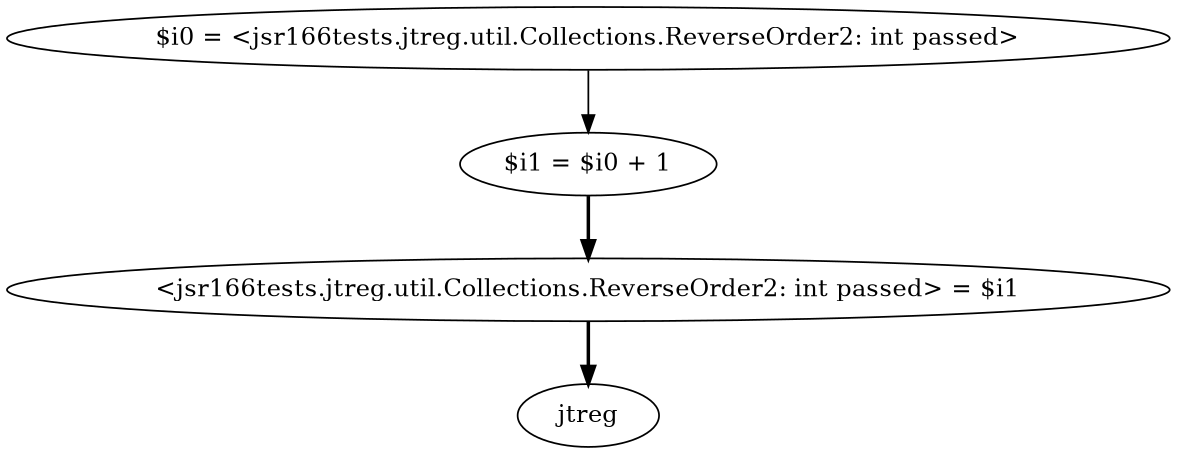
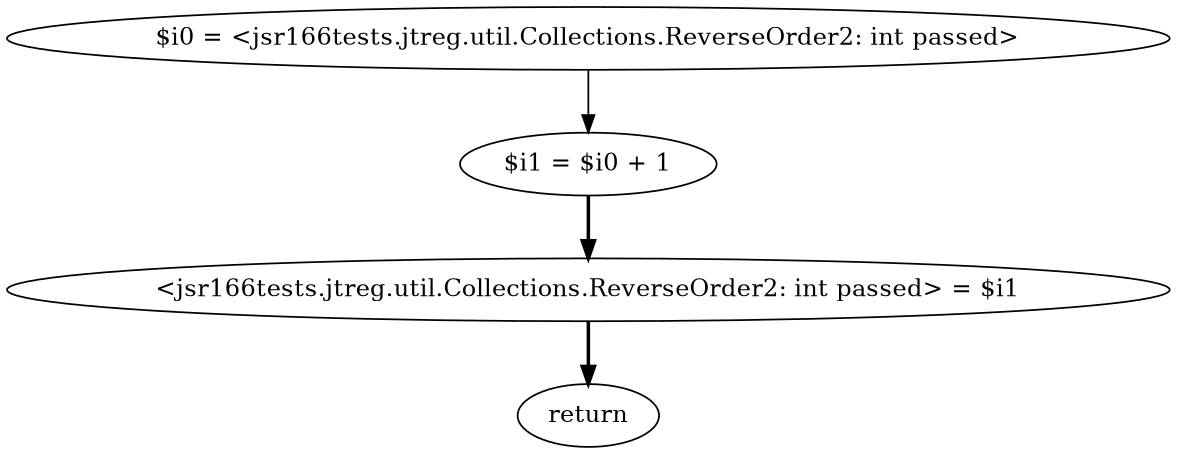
(588, 416) -> (588, 416)
